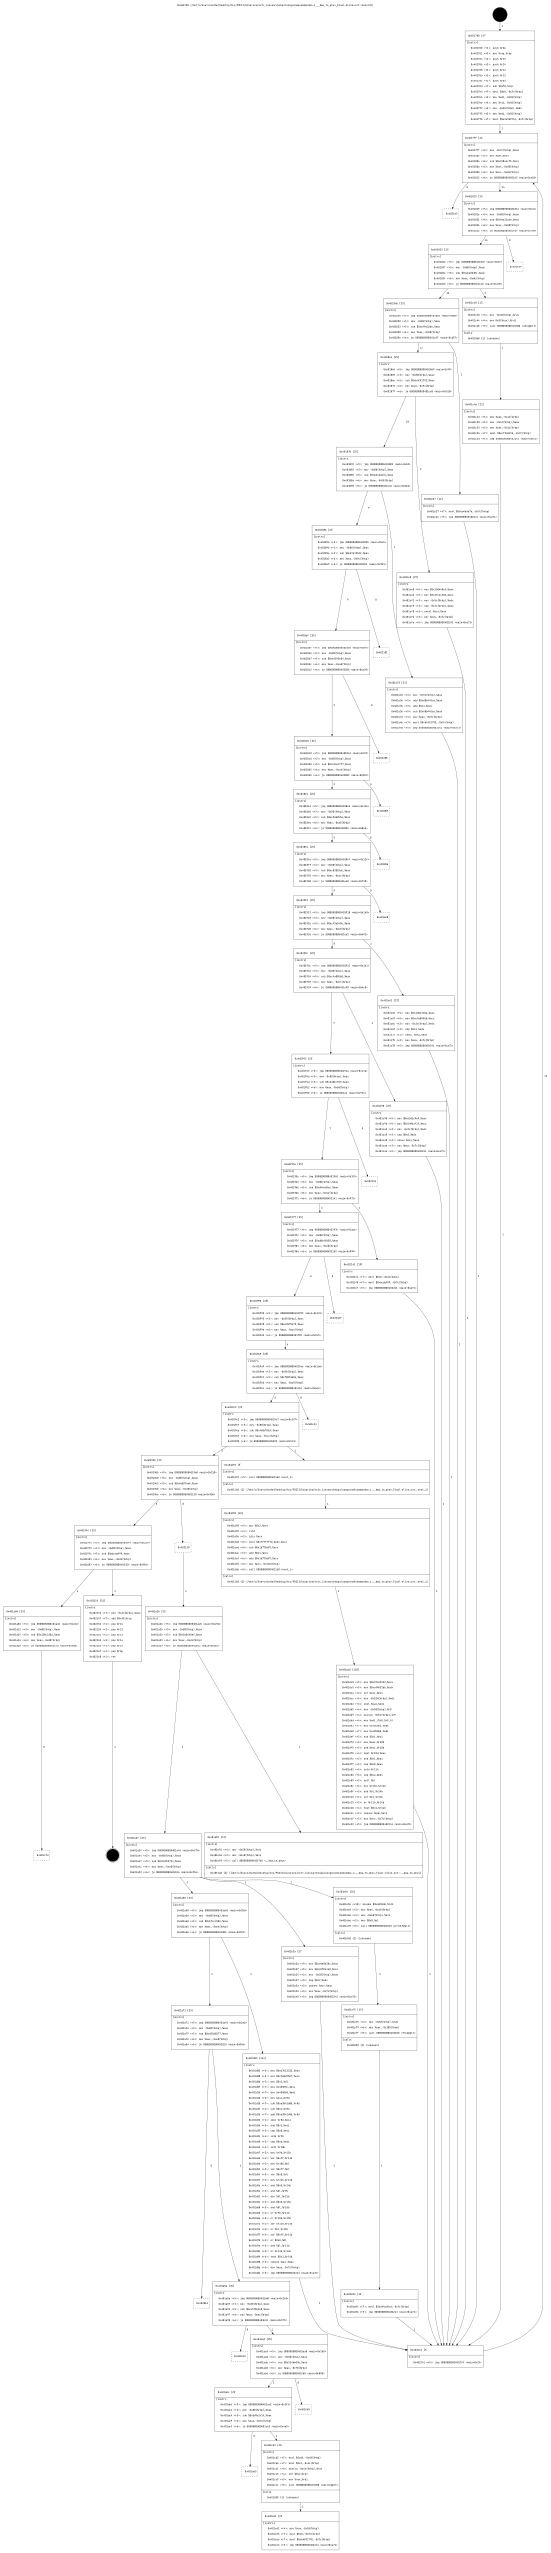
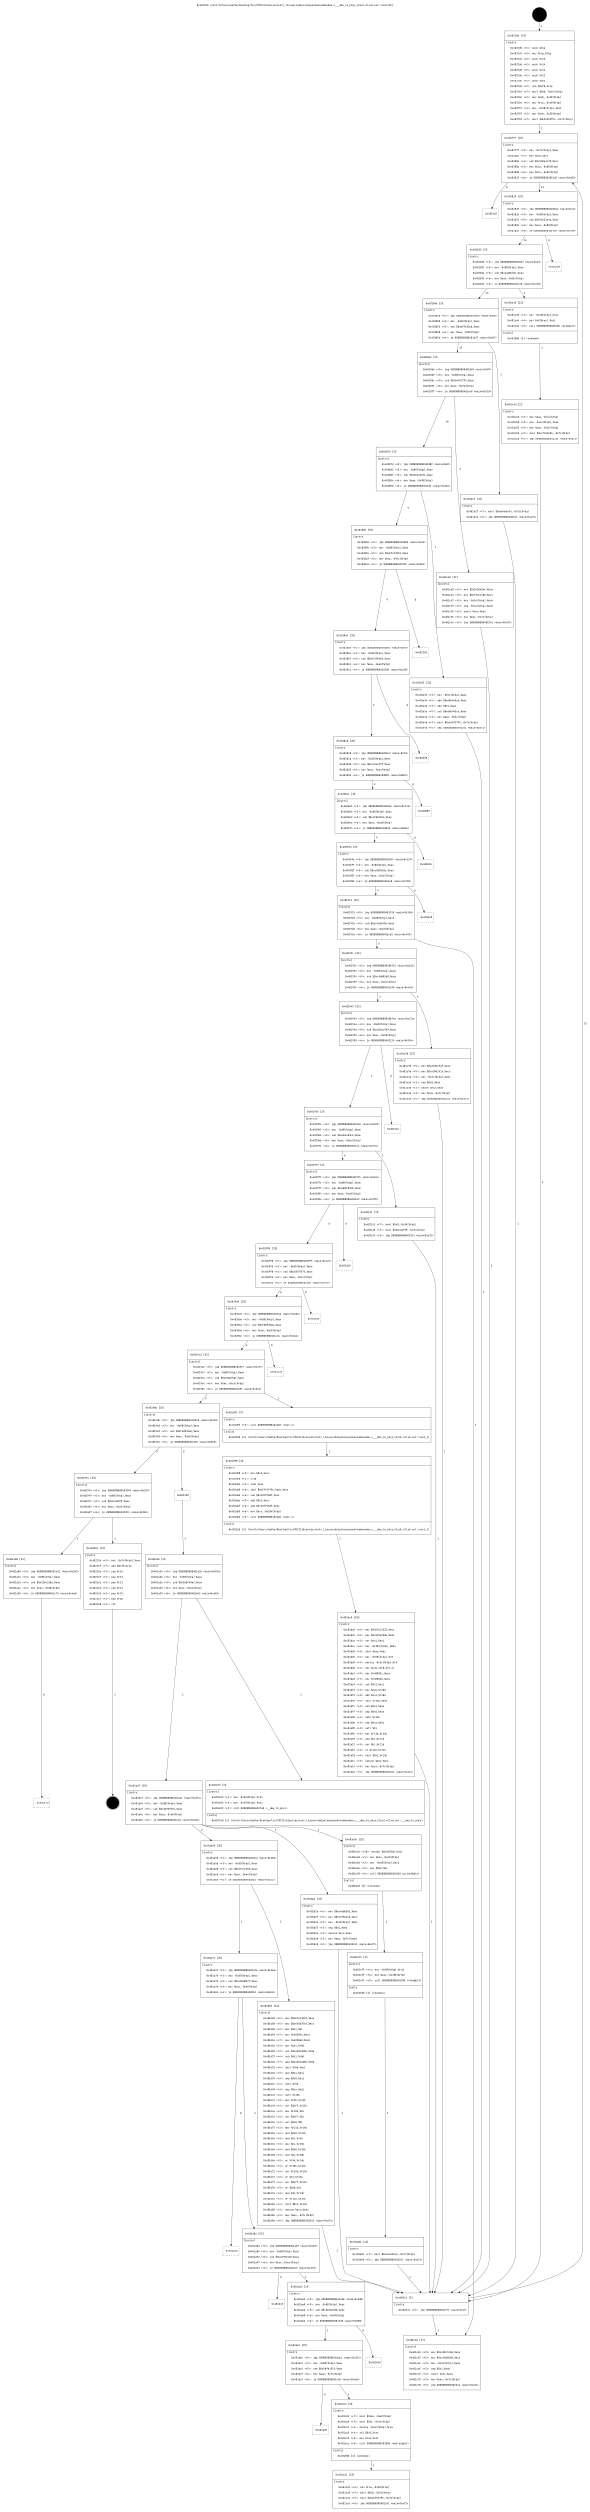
none -> (313, 1319)
(449, 1696) -> (434, 2324)
